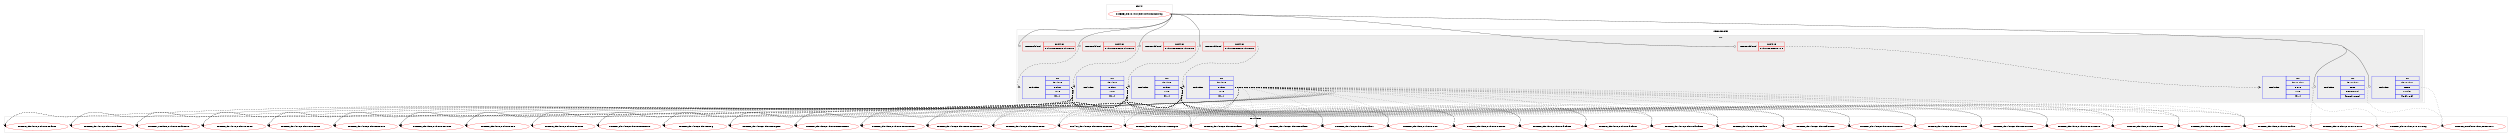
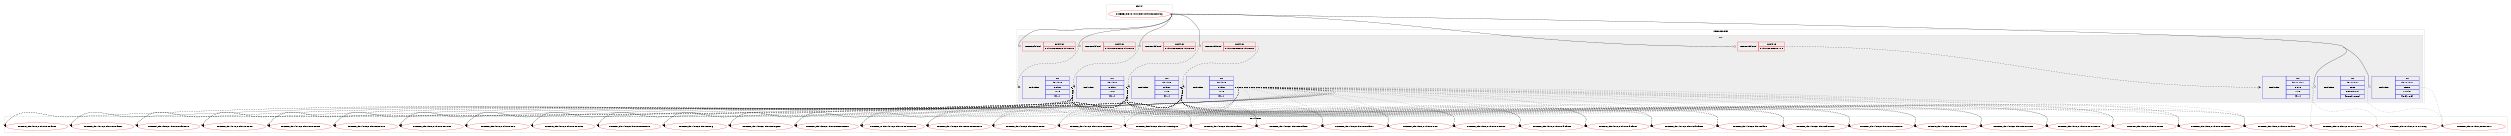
(169, 127) -> (169, 127)
(893, 127) -> (893, 127)
(1091, 127) -> (1091, 127)
(2474, 127) -> (2474, 127)
